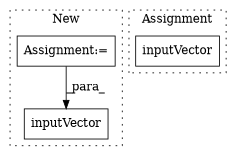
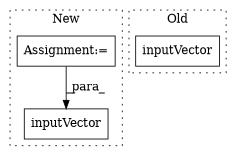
(178, 20) -> (178, 20)
